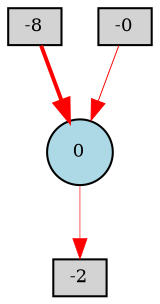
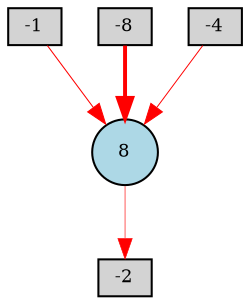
none -> (35, 27)
(125, 27) -> (215, 27)
(80, 152) -> (125, 152)
